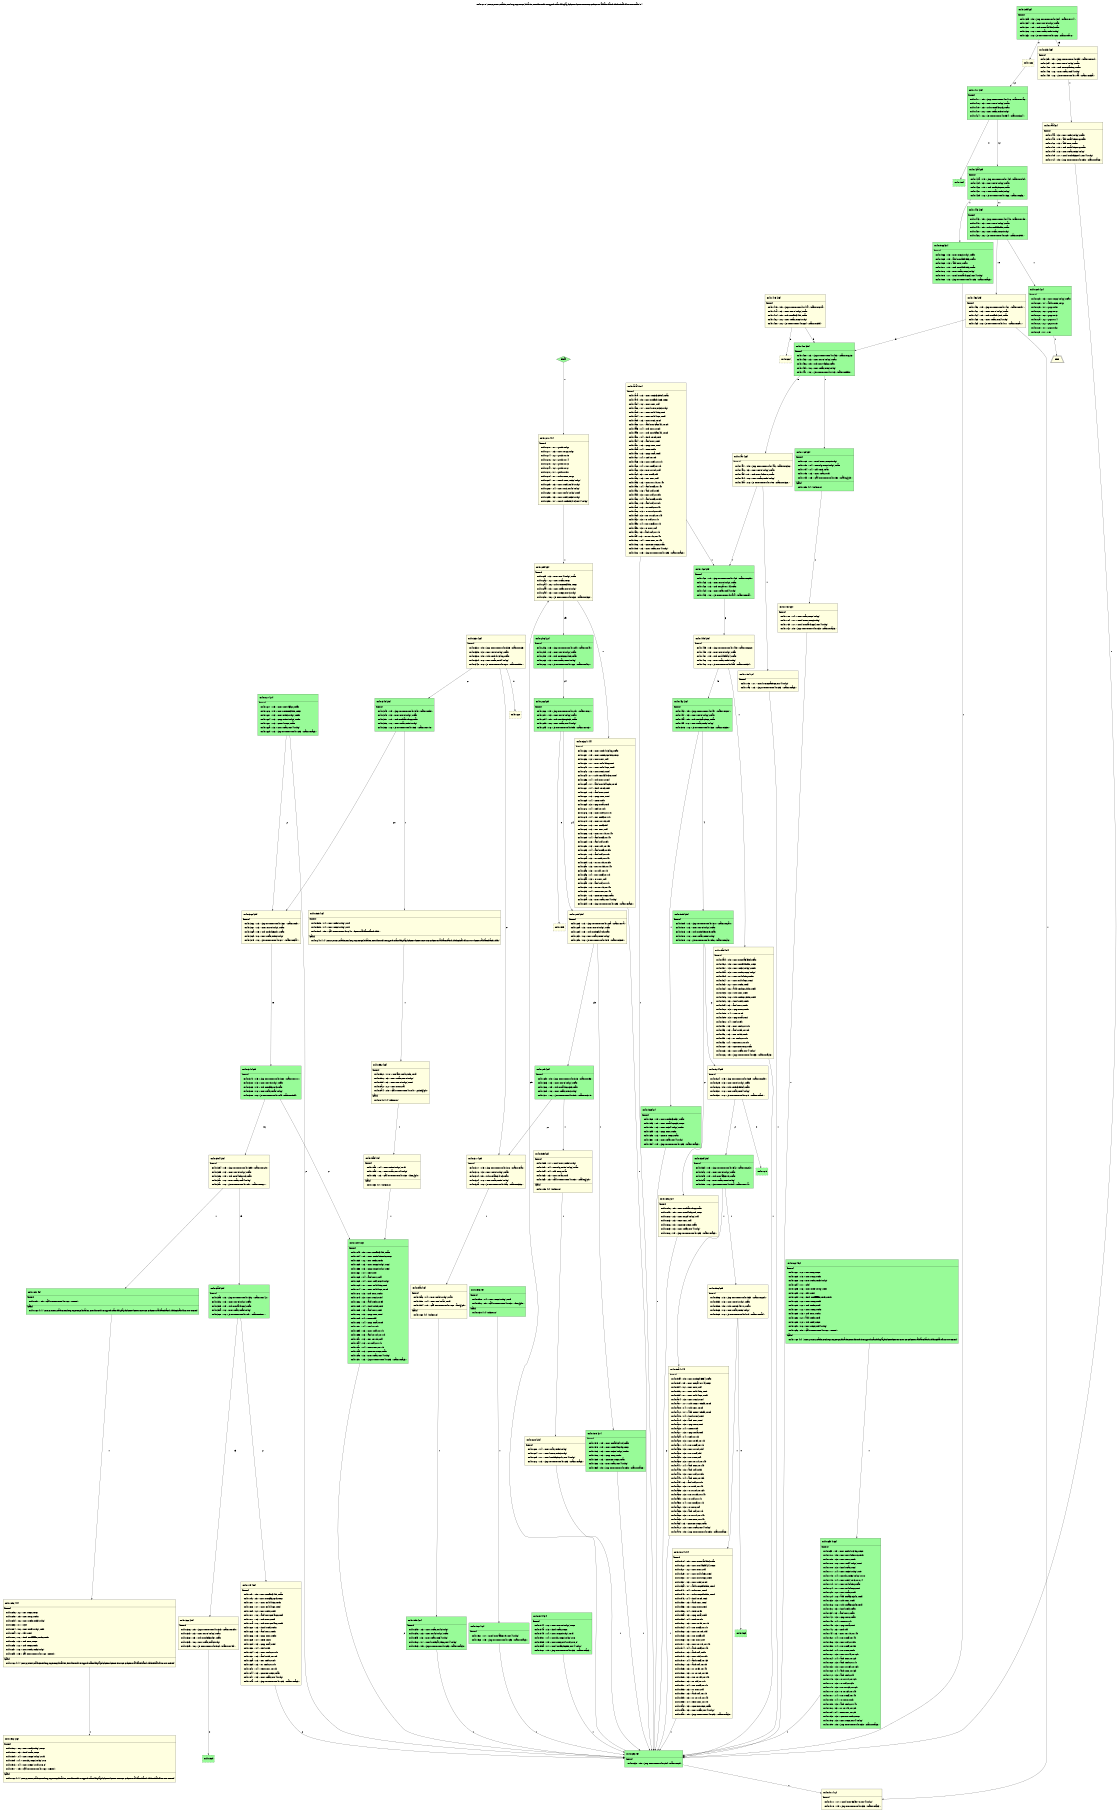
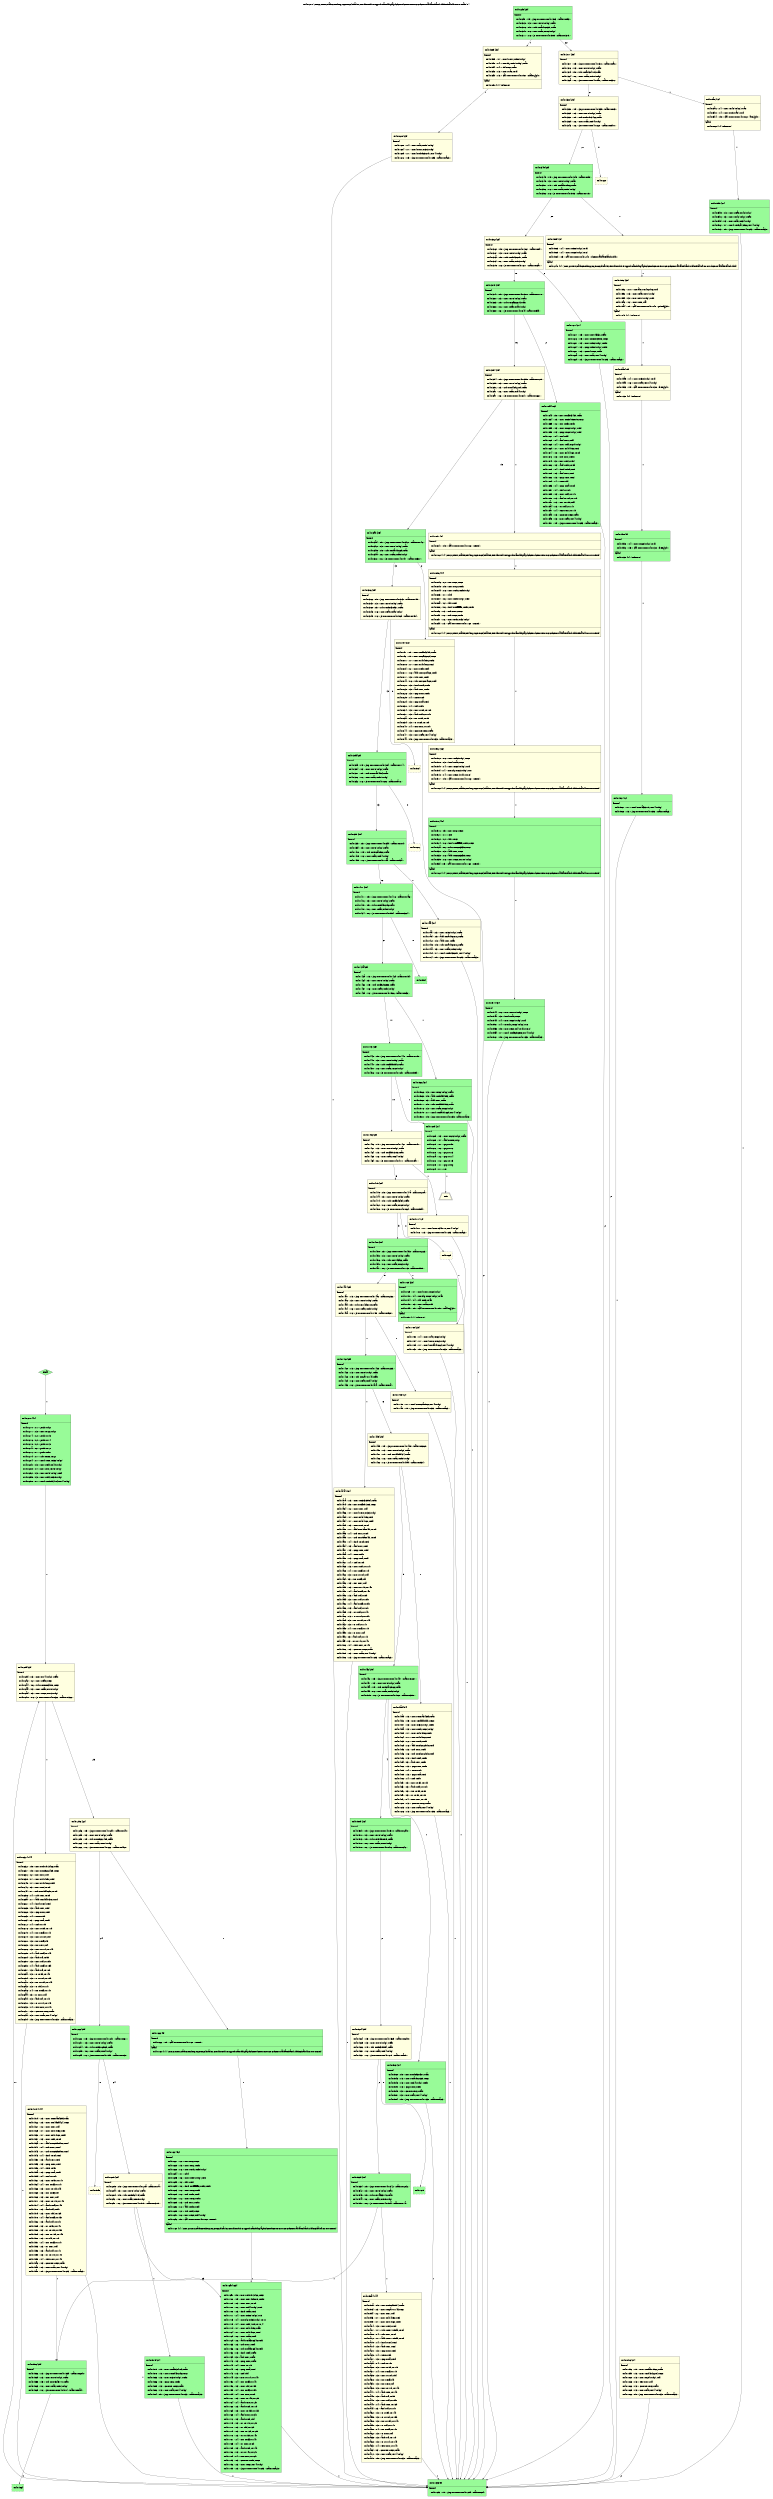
(1068, 63) -> (376, 847)
(1018, 76) -> (379, 873)
(999, 143) -> (384, 940)
(911, 335) -> (395, 1172)
(564, 470) -> (46, 1450)
(700, 542) -> (365, 1438)
(816, 547) -> (461, 1290)
(564, 652) -> (100, 1835)
none -> (382, 685)
(279, 822) -> (561, 294)
none -> (515, 847)
(505, 911) -> (588, 90)
(581, 1004) -> (159, 2271)
(704, 1074) -> none
(531, 1083) -> (15, 2082)
(388, 1213) -> (642, 465)
(112, 1301) -> (515, 546)
(738, 1301) -> (56, 2377)
(734, 1433) -> (56, 2317)
(208, 1759) -> (415, 769)
(752, 1779) -> (466, 1856)
none -> (236, 2043)
